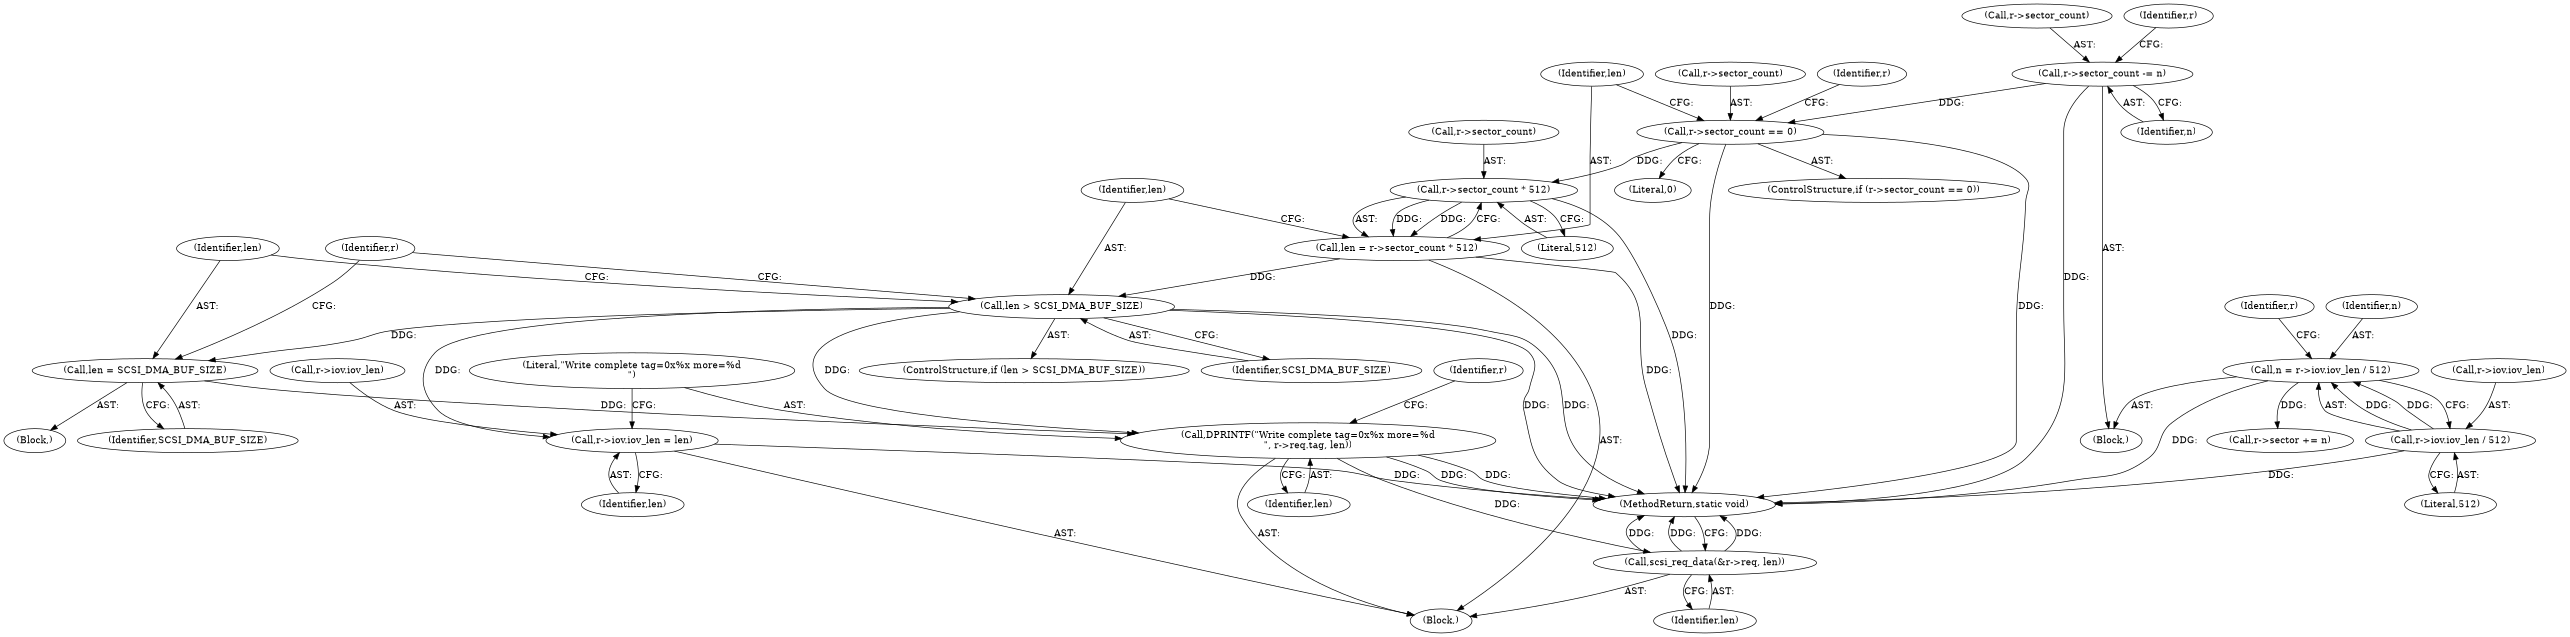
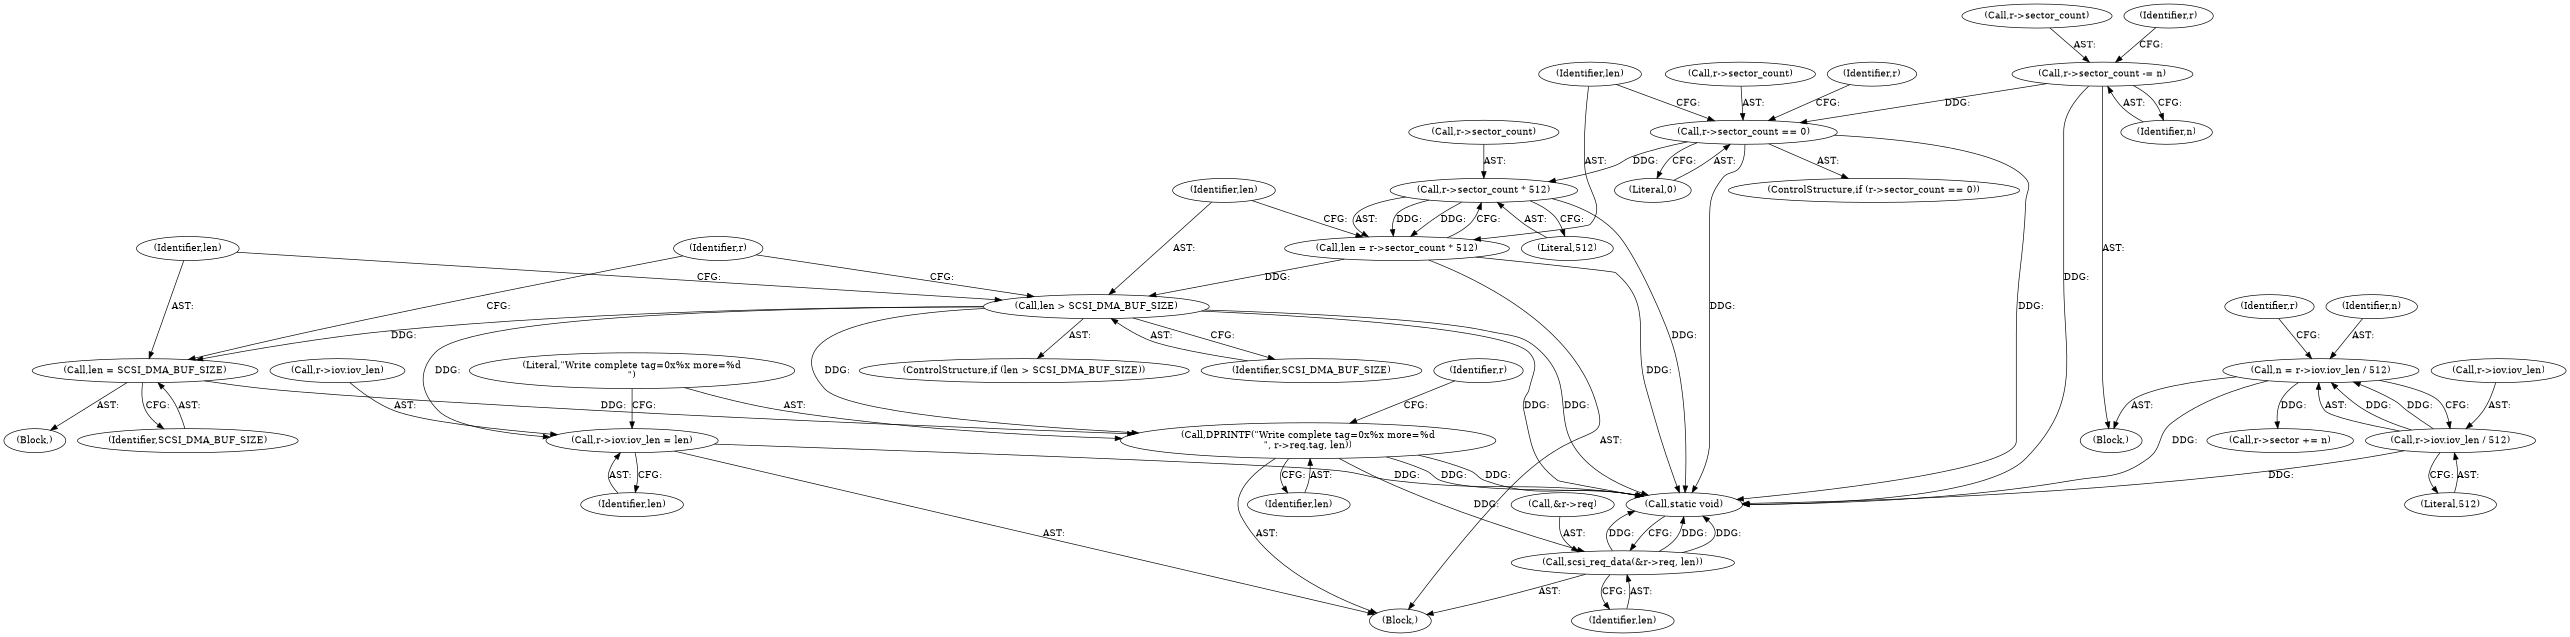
none -> (1700, 166)
none -> (1563, 505)
(1684, 505) -> (1684, 505)
